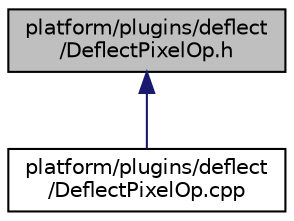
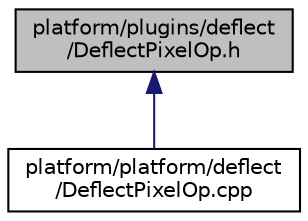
(147, 180) -> (154, 180)
